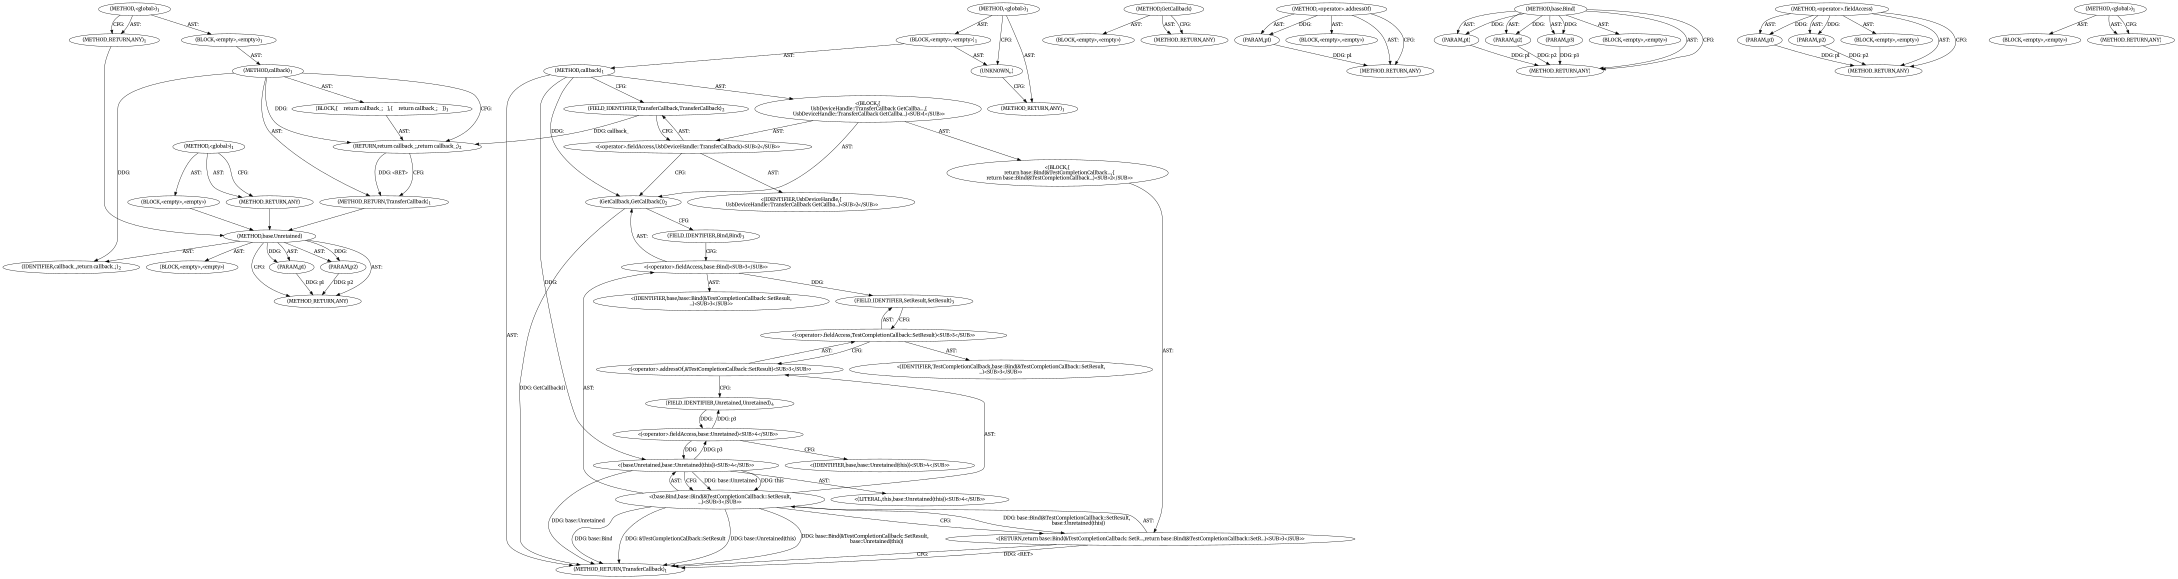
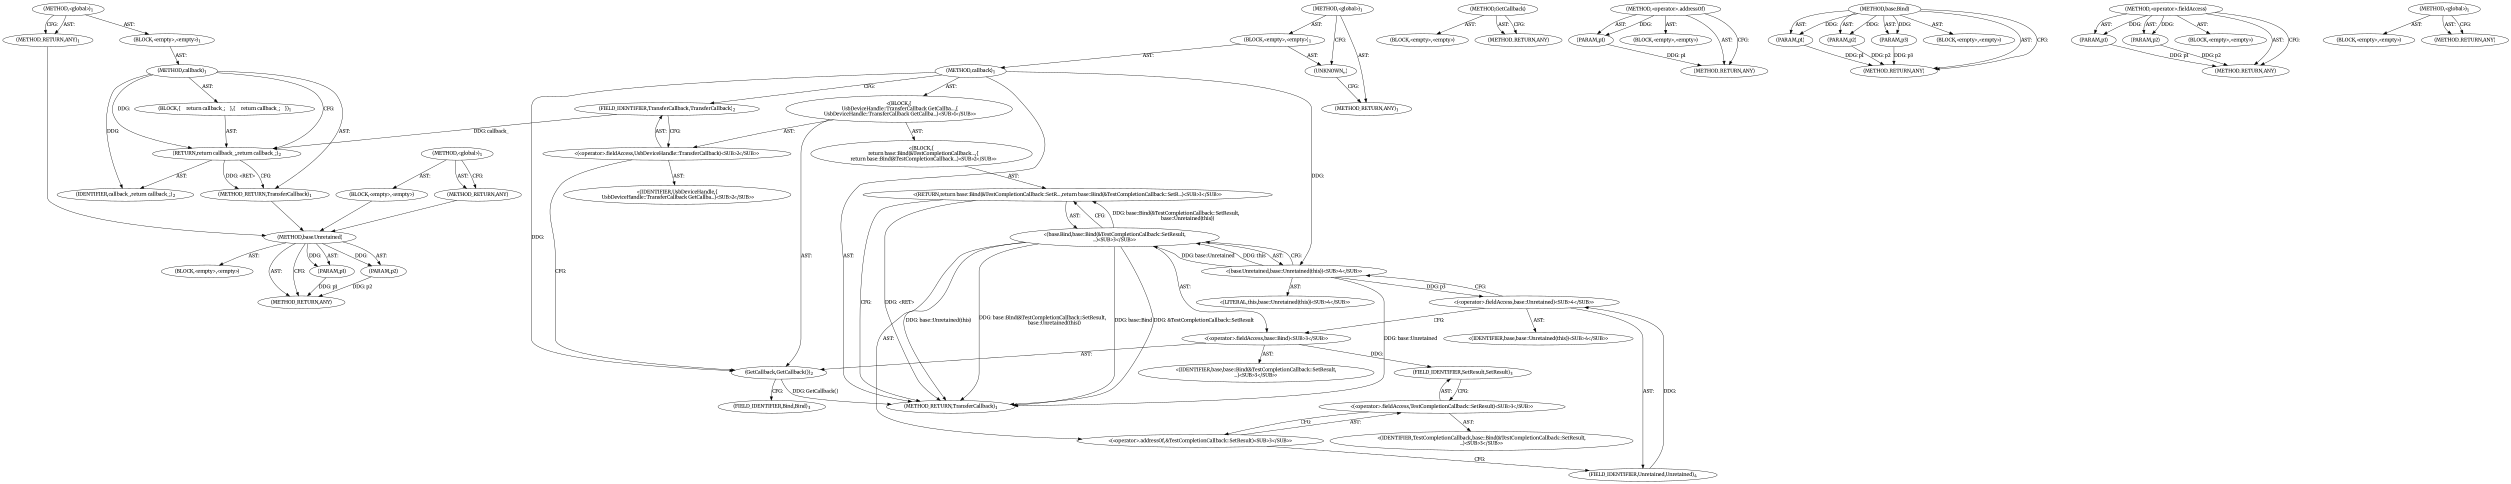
(706, 250) -> (1397, 320)
(174, 251) -> (178, 174)
(727, 419) -> (1649, 391)
(692, 450) -> (1481, 287)
(810, 450) -> (1540, 321)
